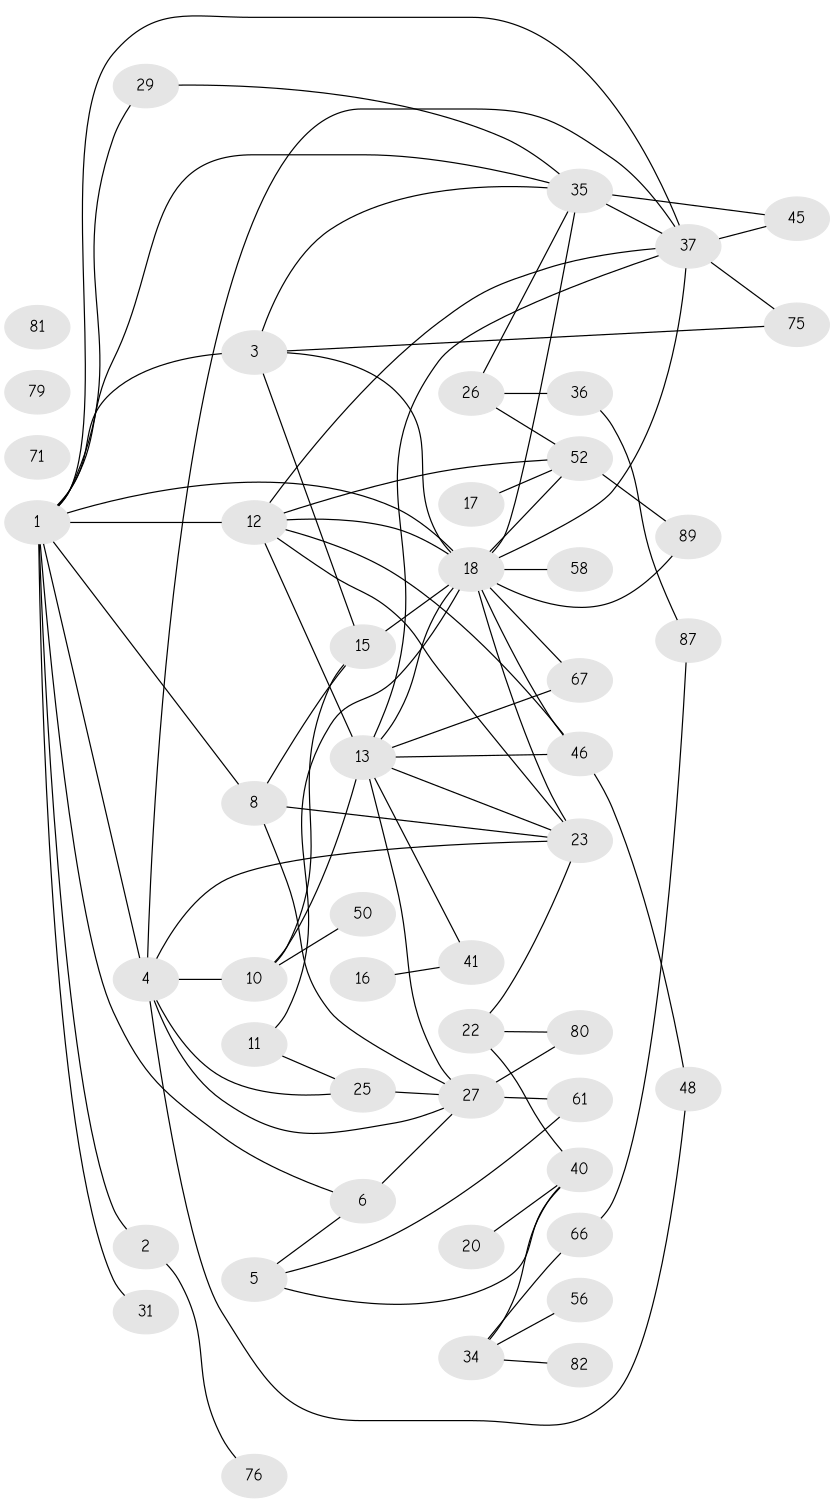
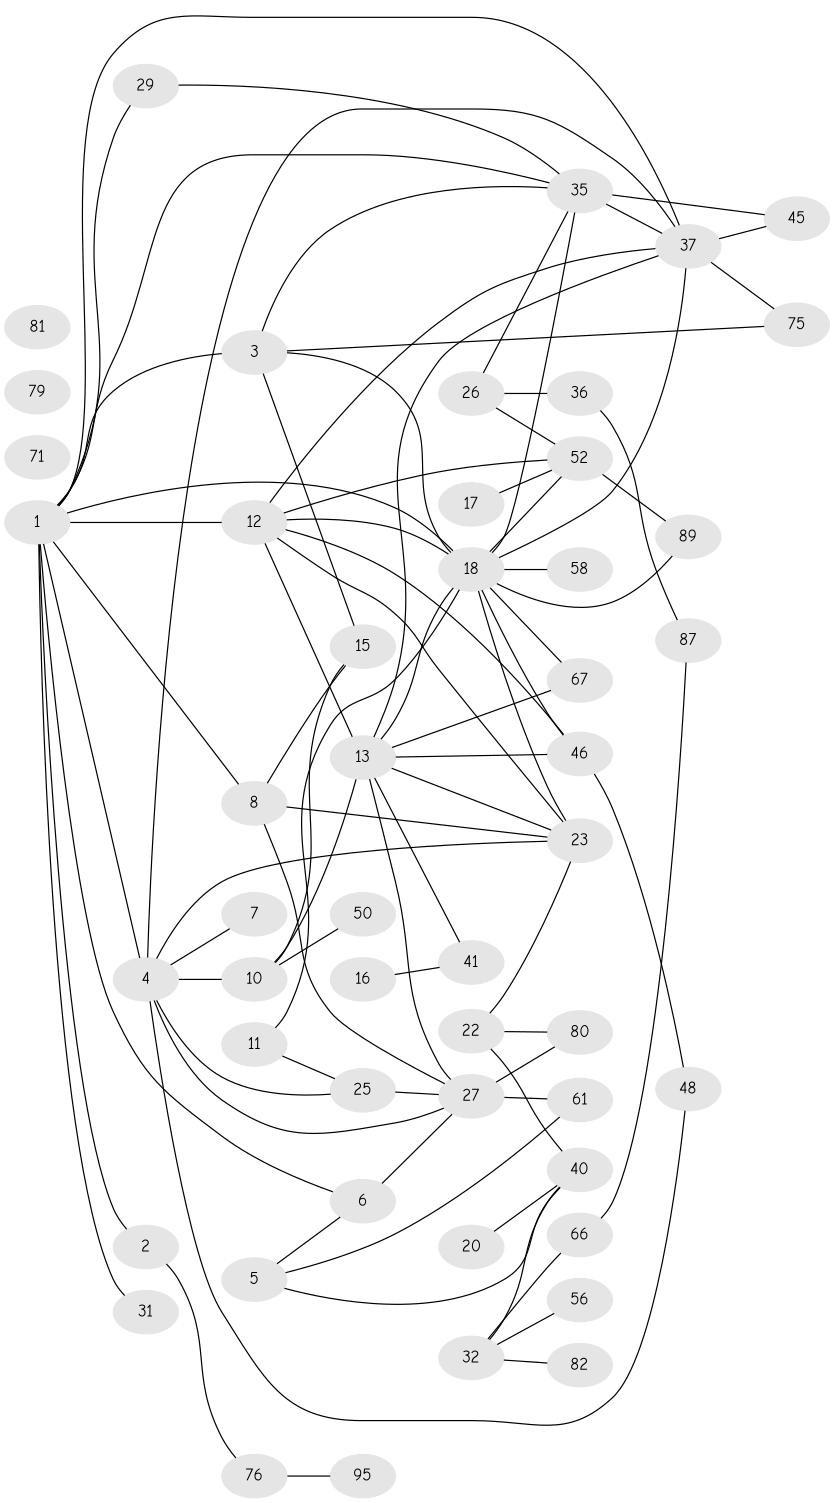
(417, 608) -> none
none -> (254, 914)
(471, 1358) -> (471, 1358)
none -> (363, 1476)
